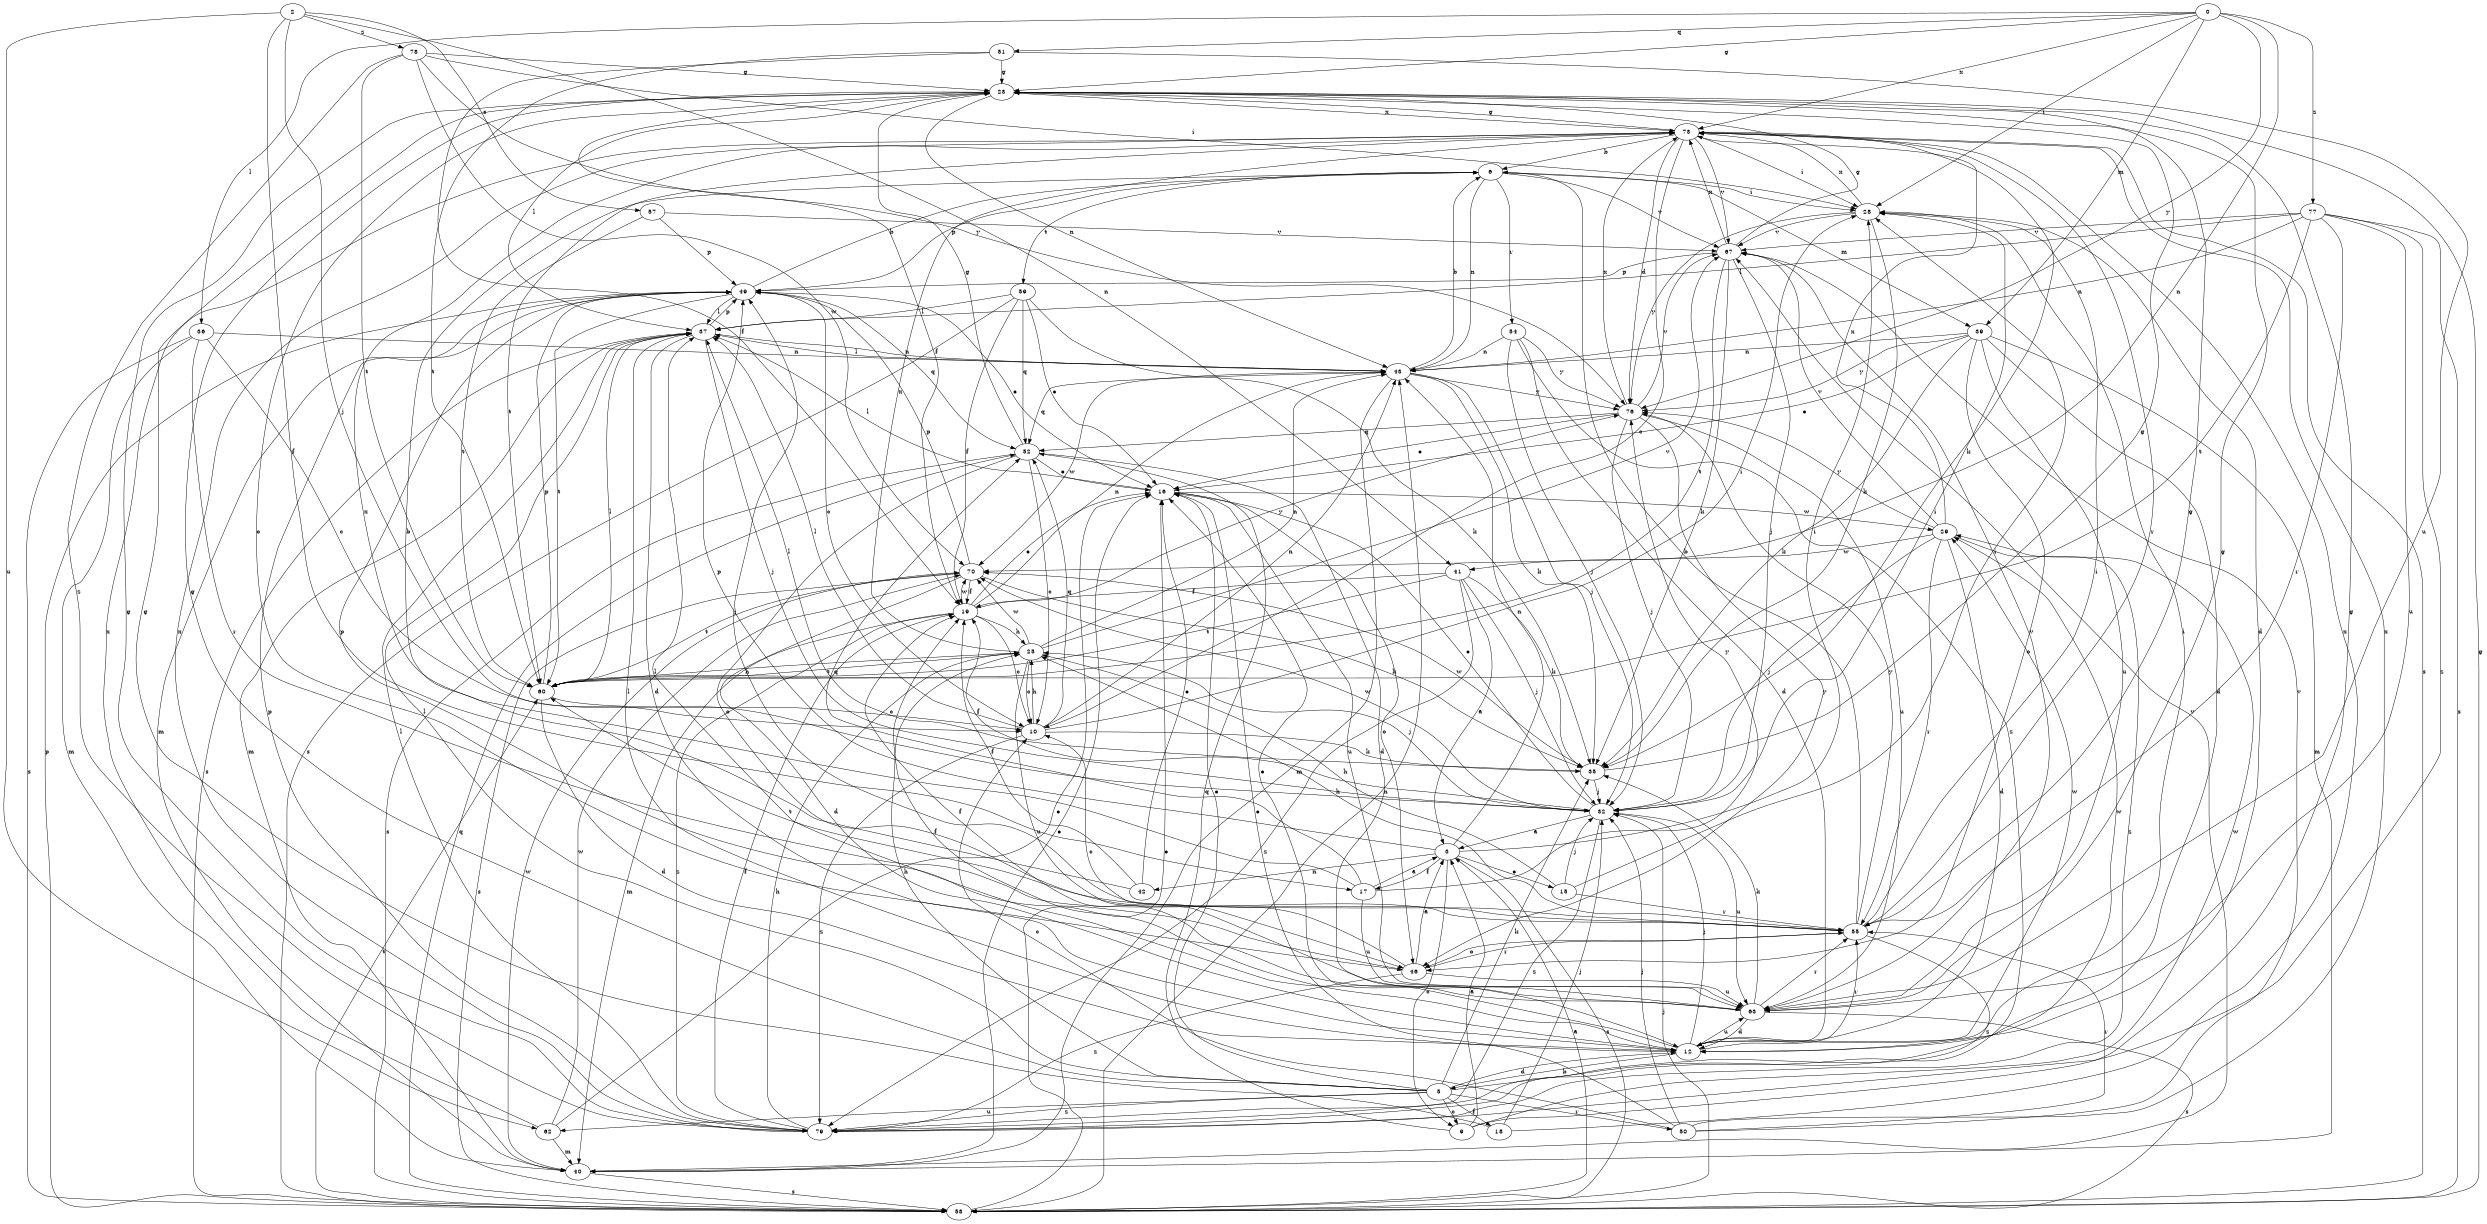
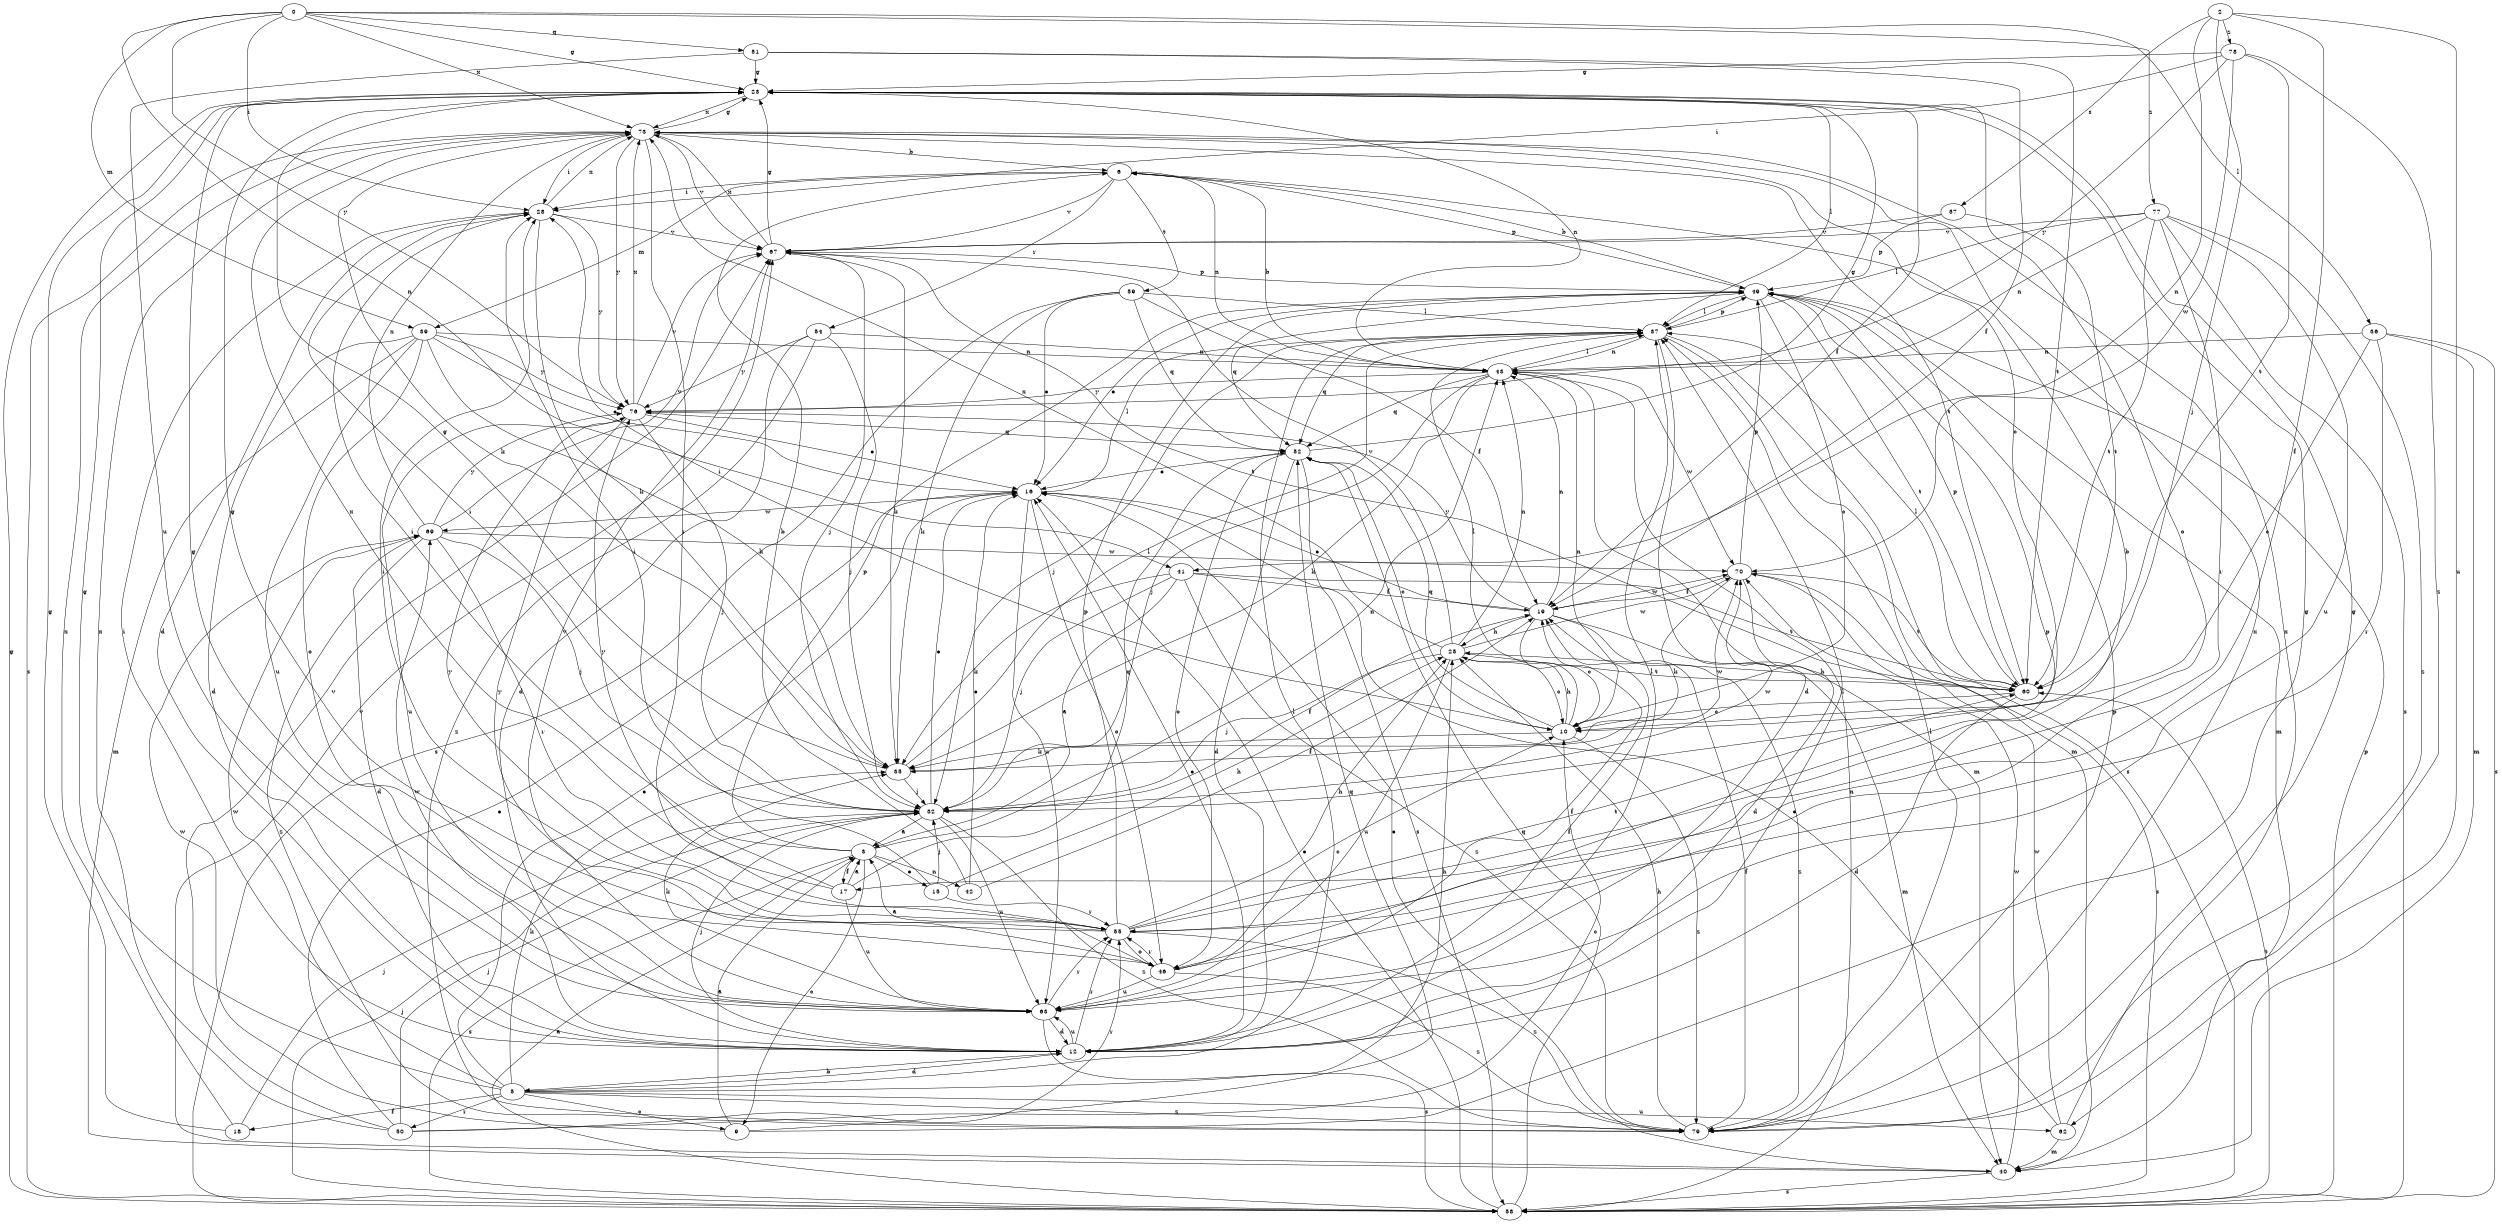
(1644, 272) -> (618, 272)
none -> (1358, 350)
(1945, 532) -> (430, 532)
(736, 612) -> (1086, 612)
(1328, 710) -> (1206, 737)
